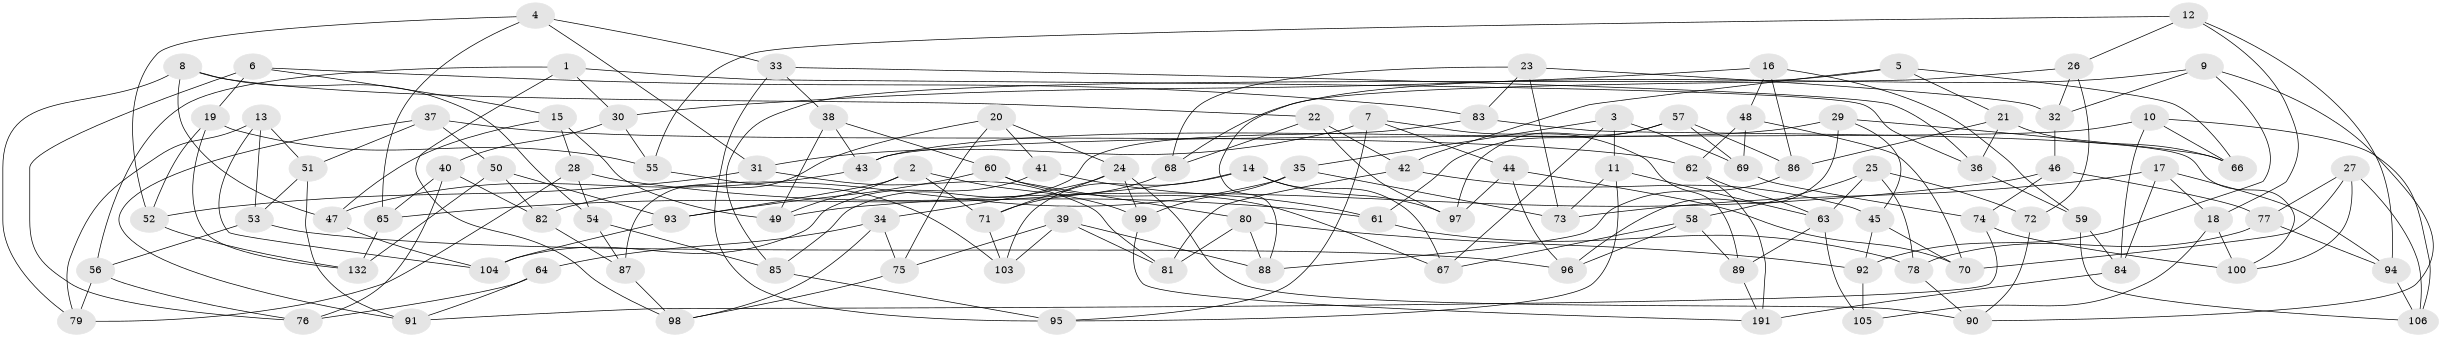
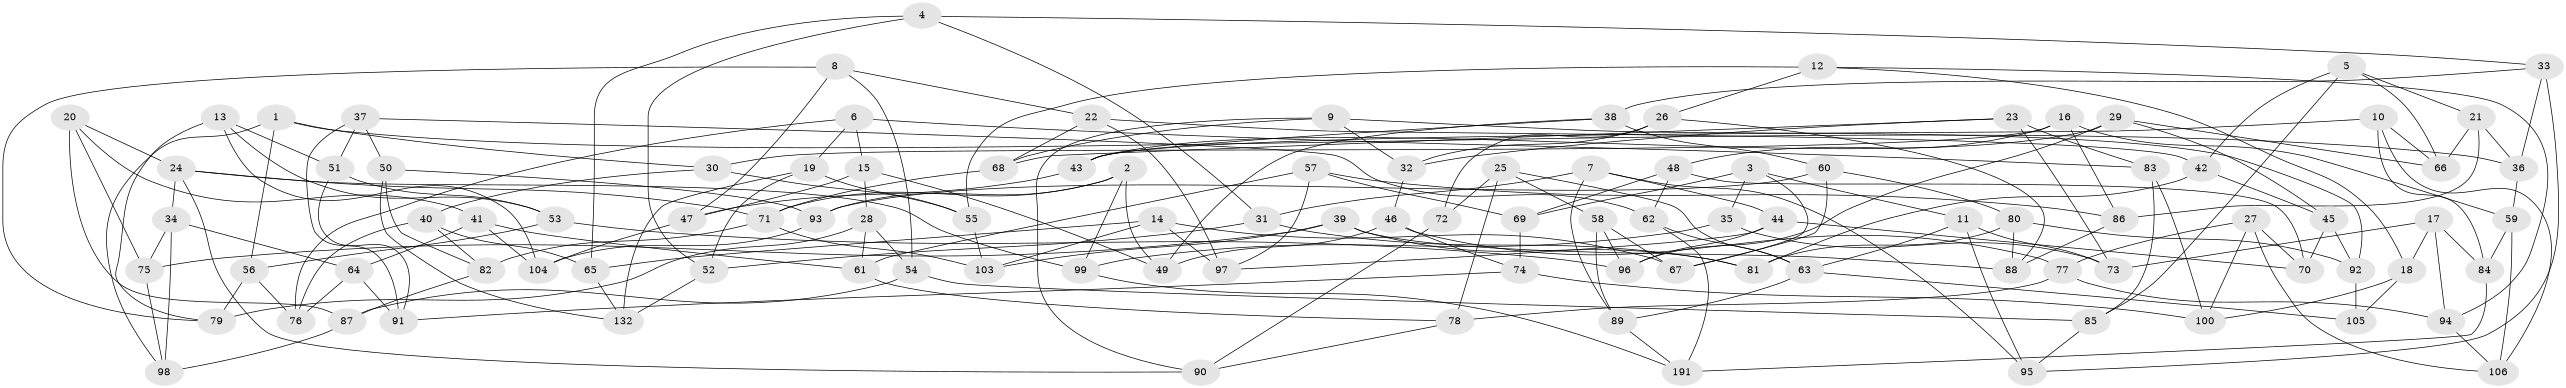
(1049, 205) -> (648, 240)
none -> (435, 239)
